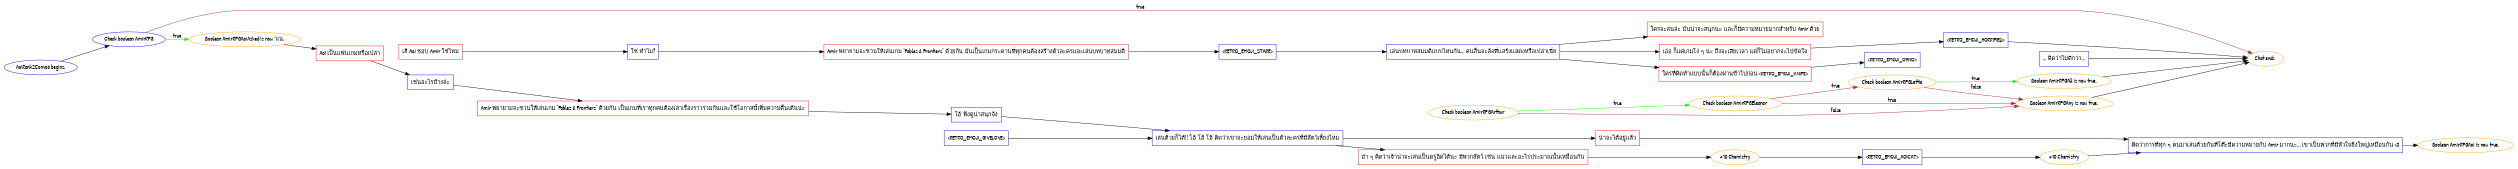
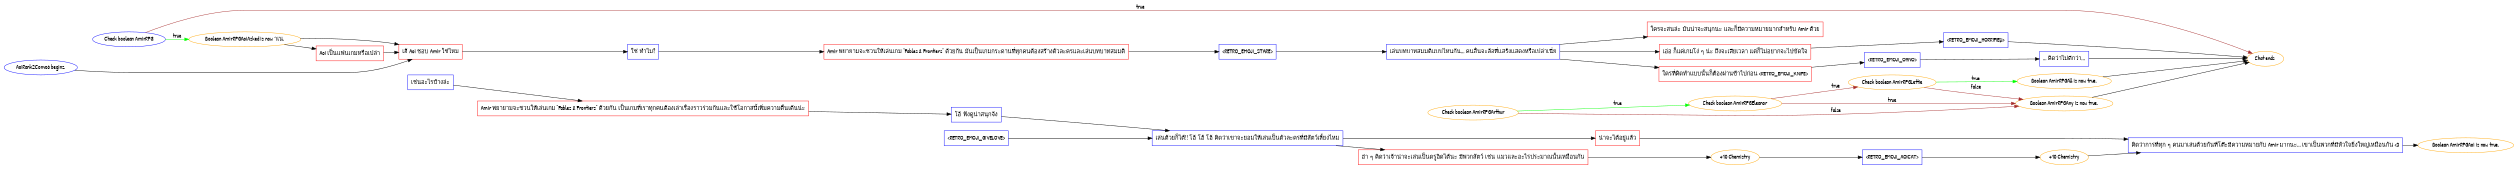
none -> (348, 39)
(83, 54) -> (242, 72)
none -> (1978, 59)
(388, 67) -> (389, 53)
